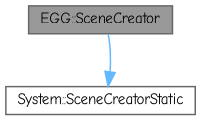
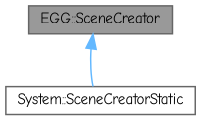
(110, 53) -> (91, 68)
